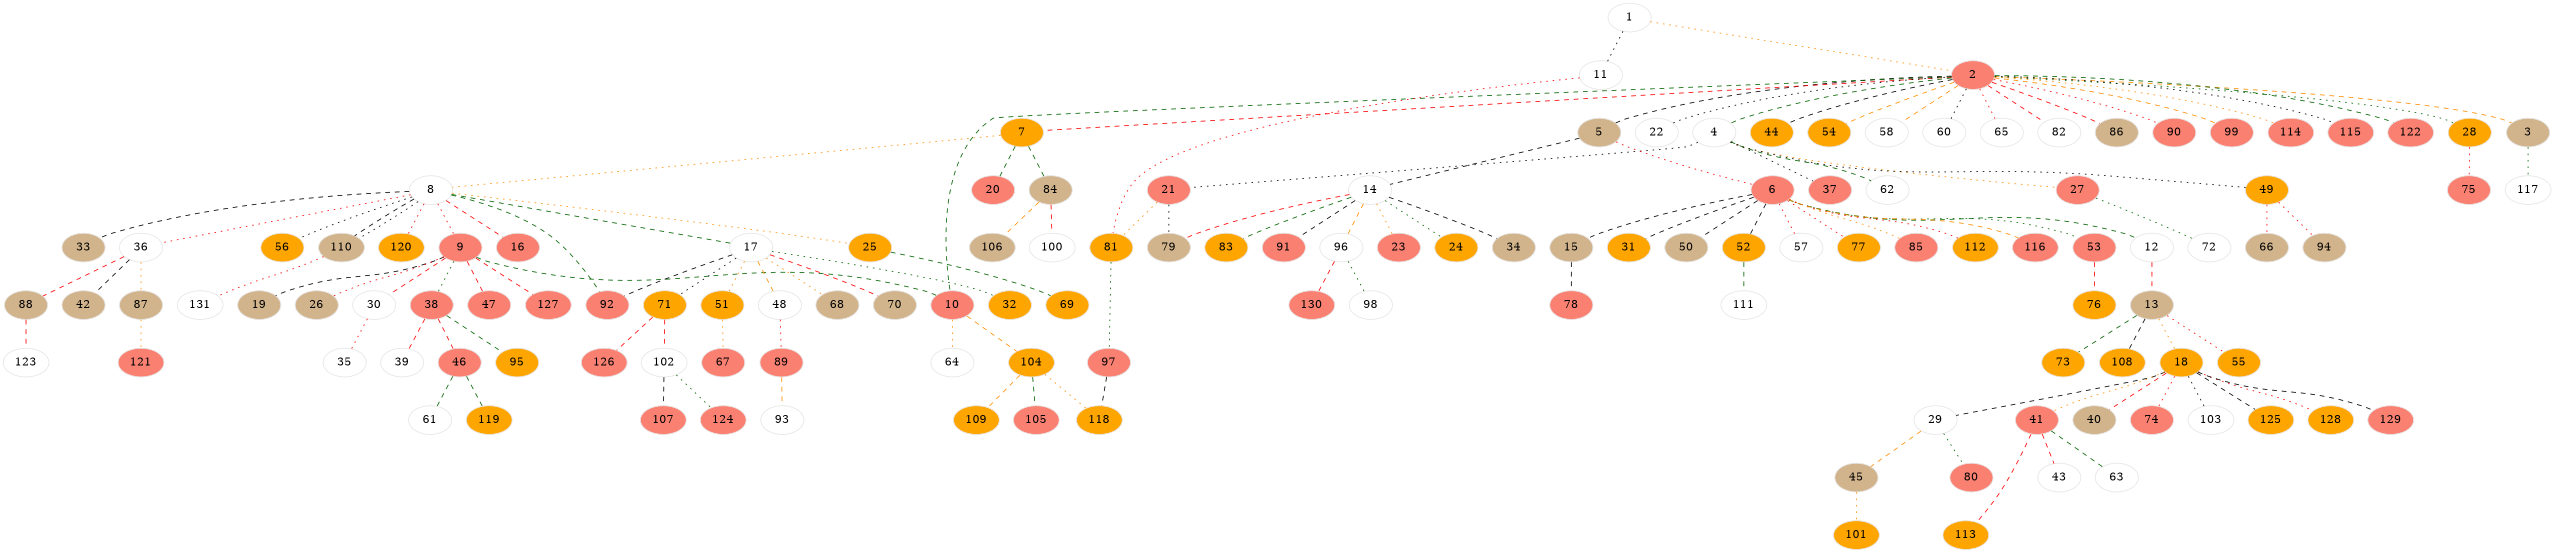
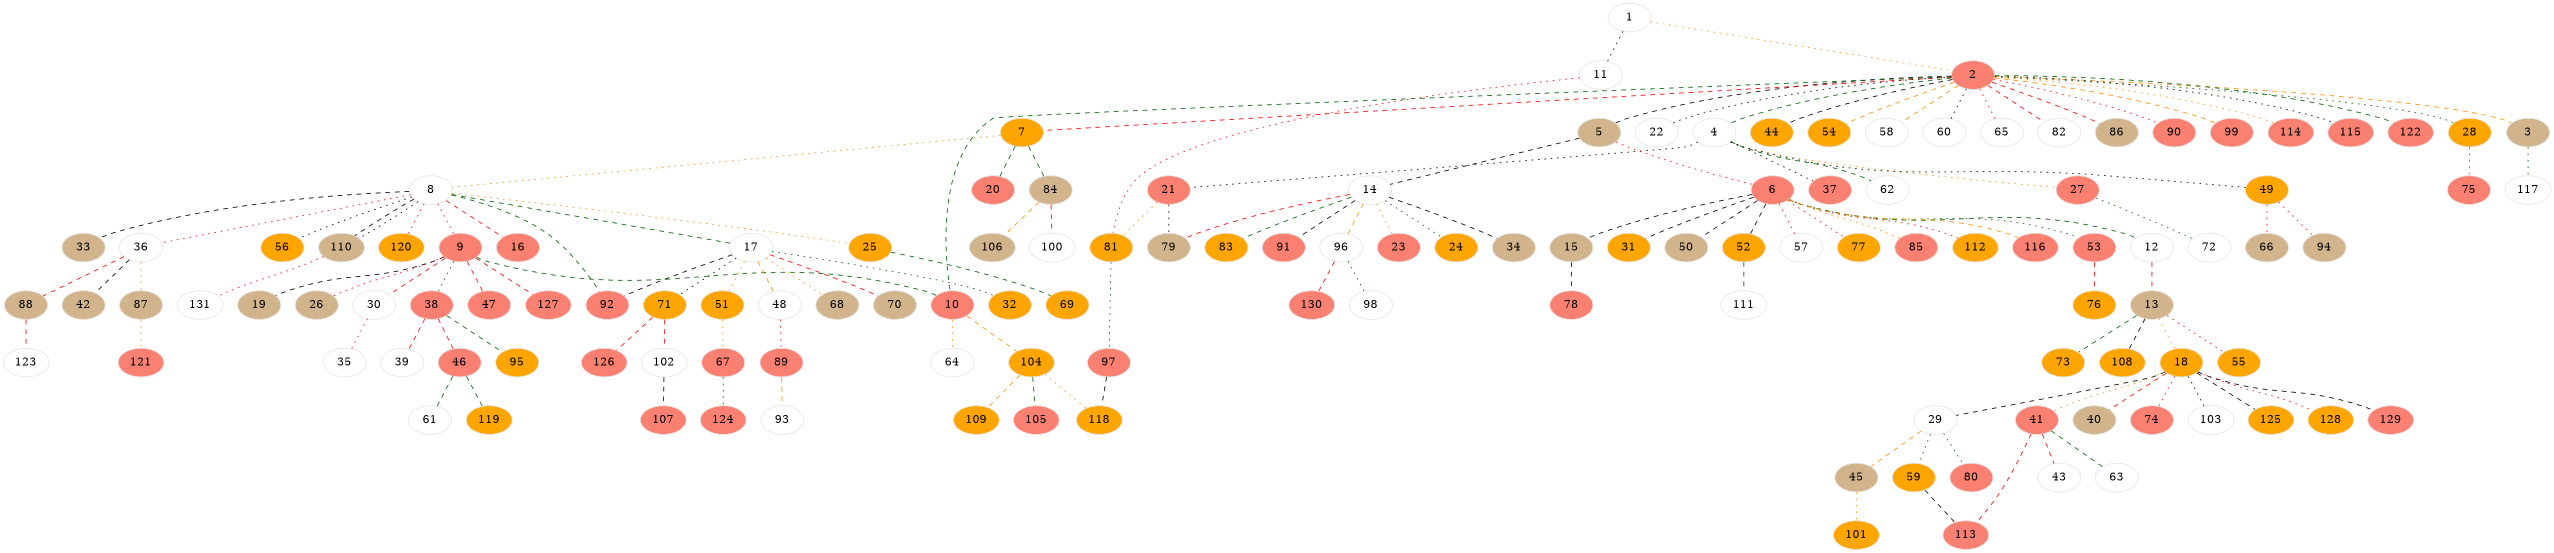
(694, 391) -> (723, 391)
none -> (1914, 478)
(1966, 535) -> (1966, 535)
